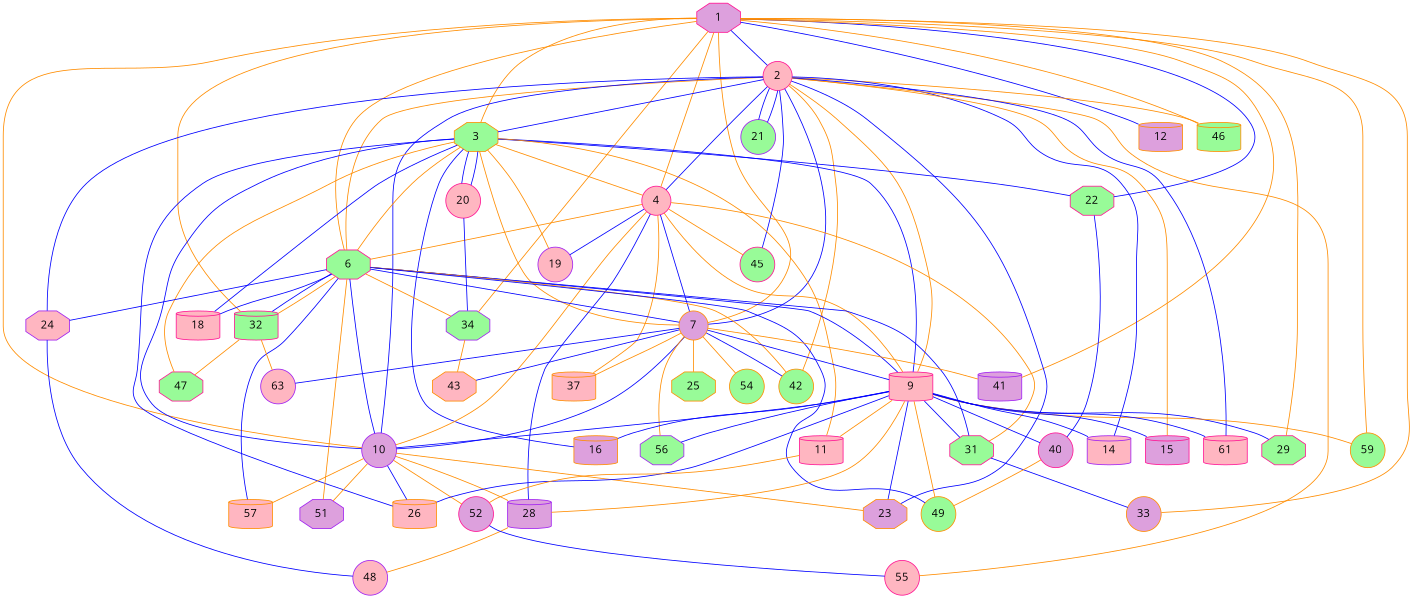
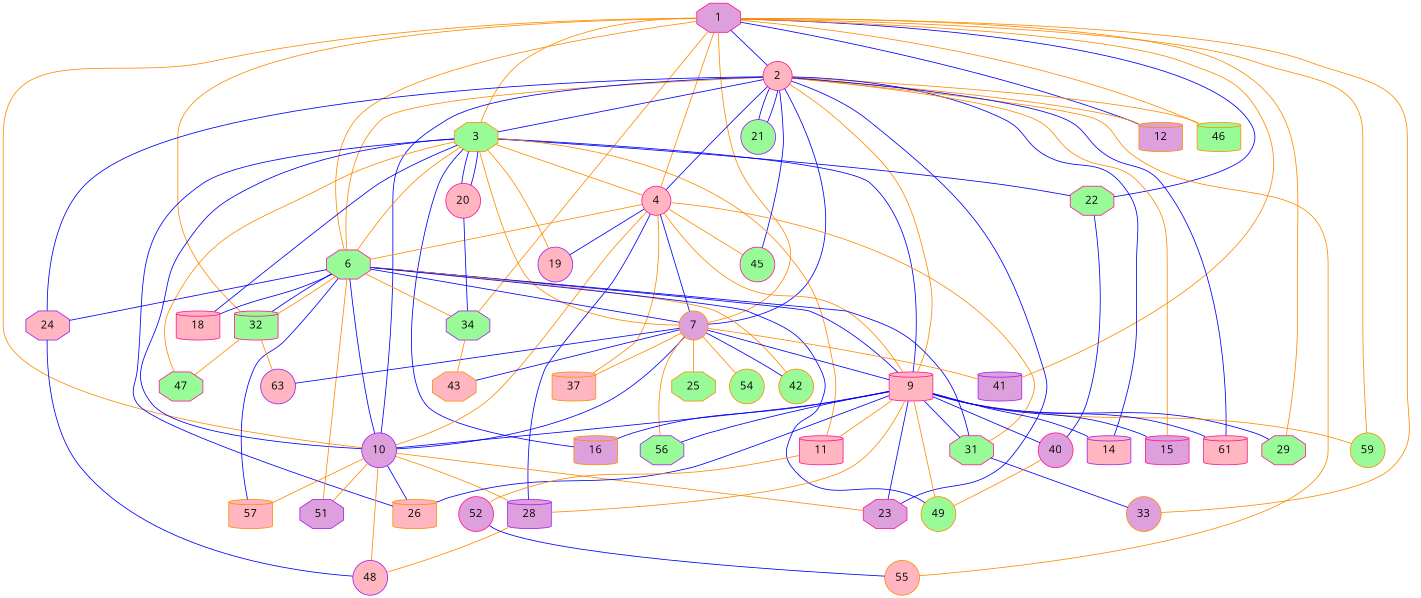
(837, 223) -> (967, 94)
(428, 482) -> (375, 514)
(885, 514) -> (885, 514)
(902, 578) -> (902, 578)
